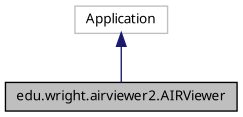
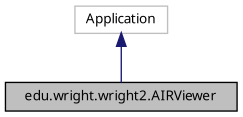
(121, 97) -> (121, 97)
